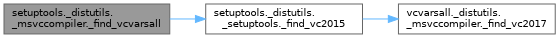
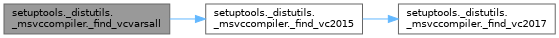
(284, 19) -> (284, 19)
(477, 19) -> (477, 19)
